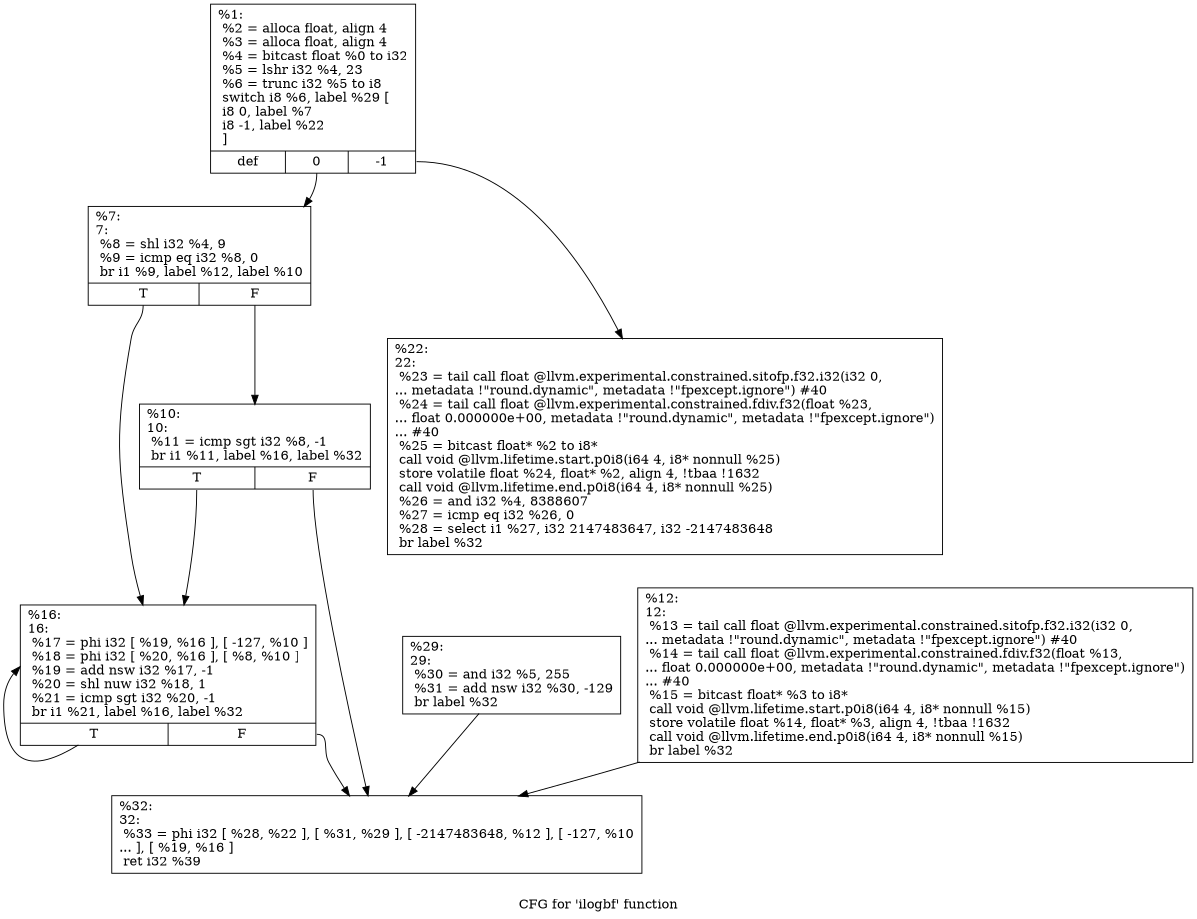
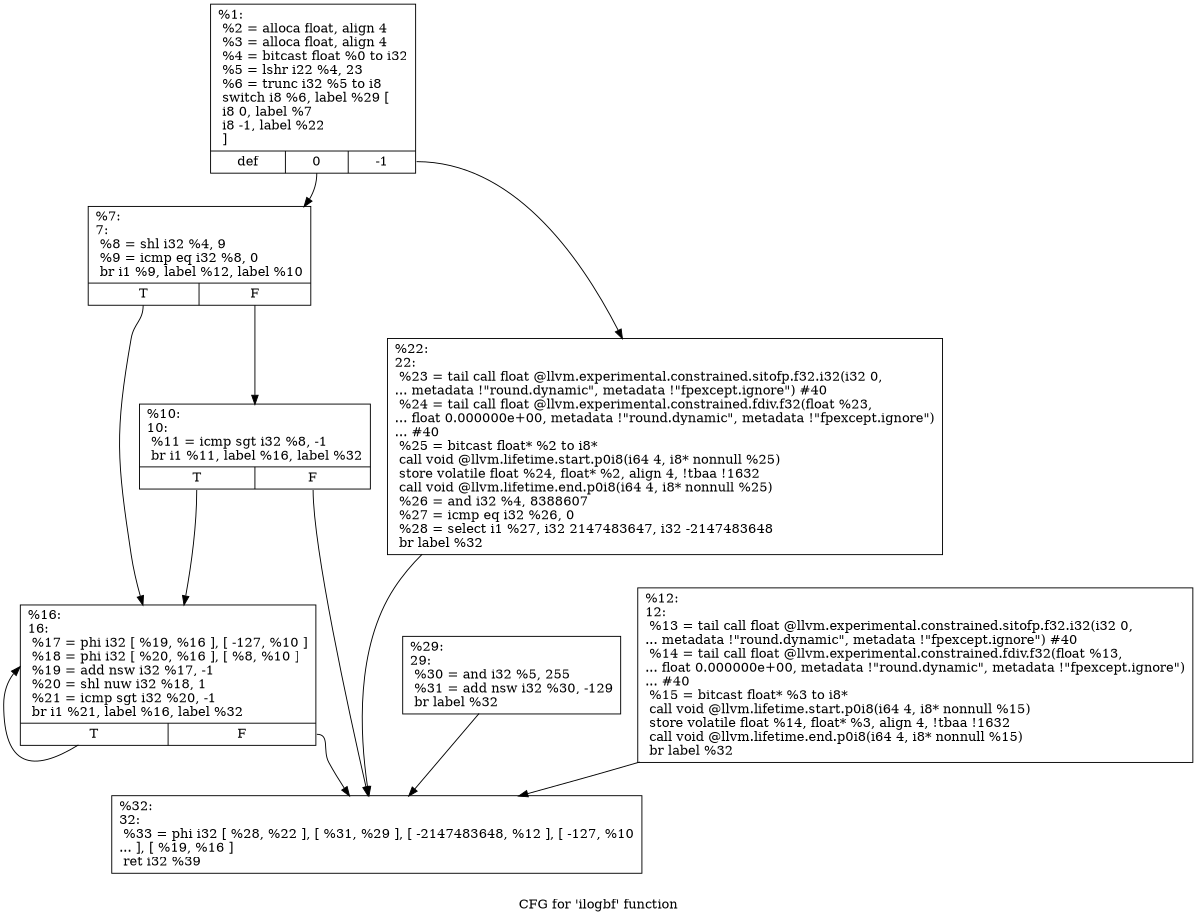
(290, 70) -> (290, 70)
none -> (367, 663)
